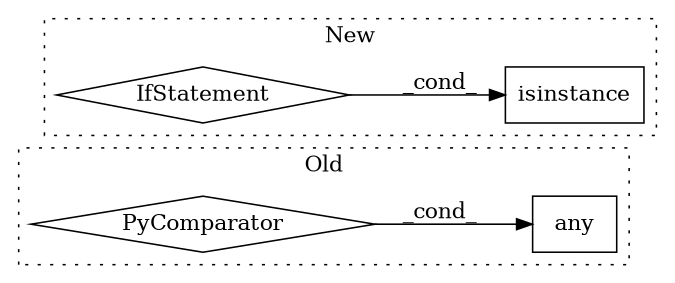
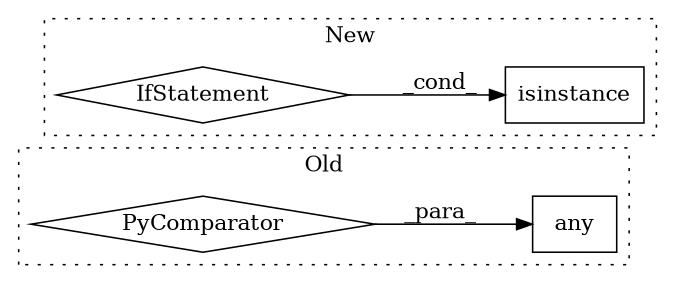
(440, 213) -> (440, 213)
